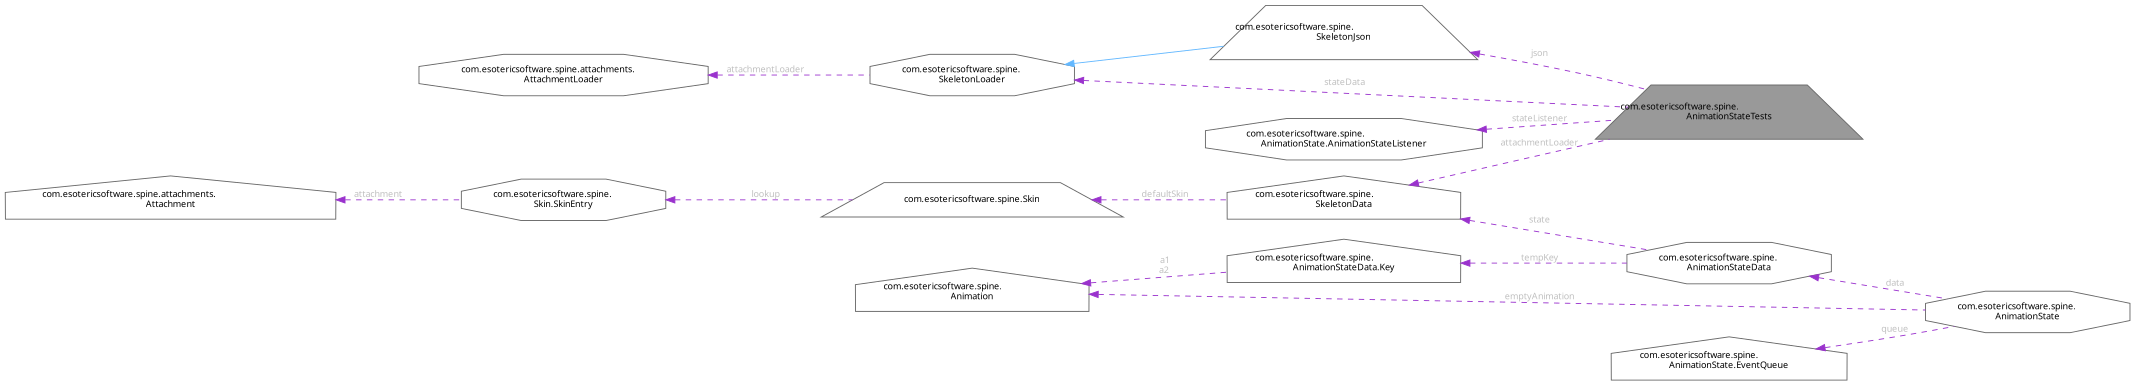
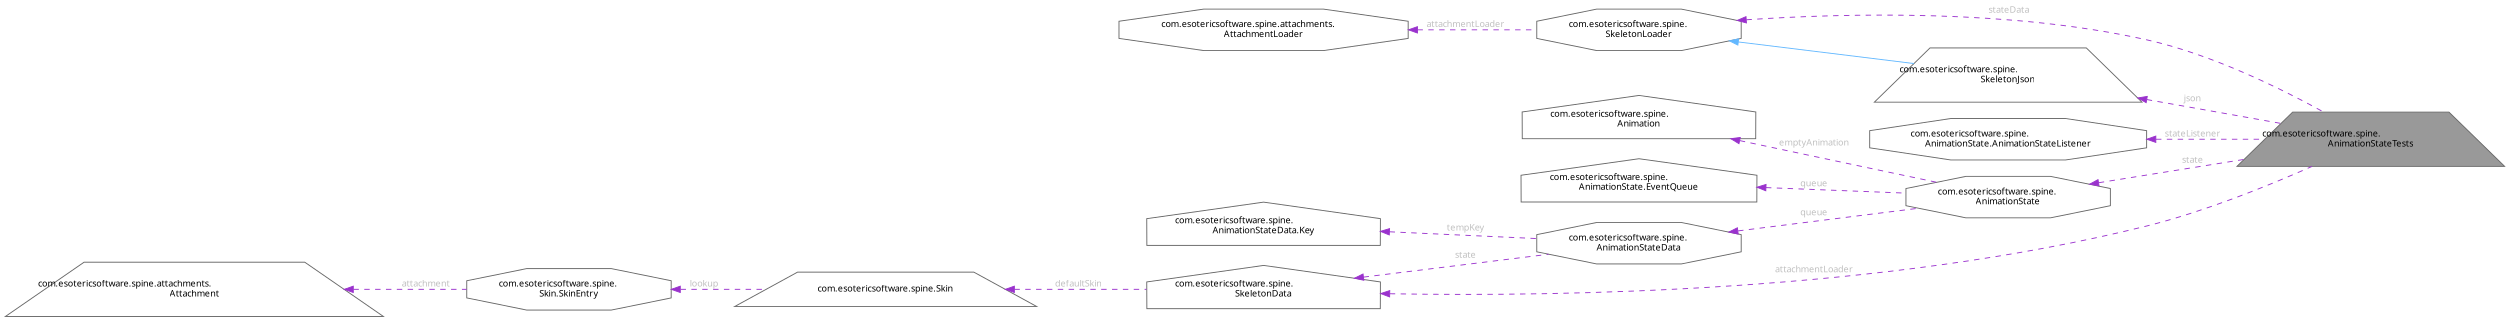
none -> (2171, 171)
(171, 200) -> (194, 289)
(1159, 278) -> none
(1894, 283) -> (1813, 213)
